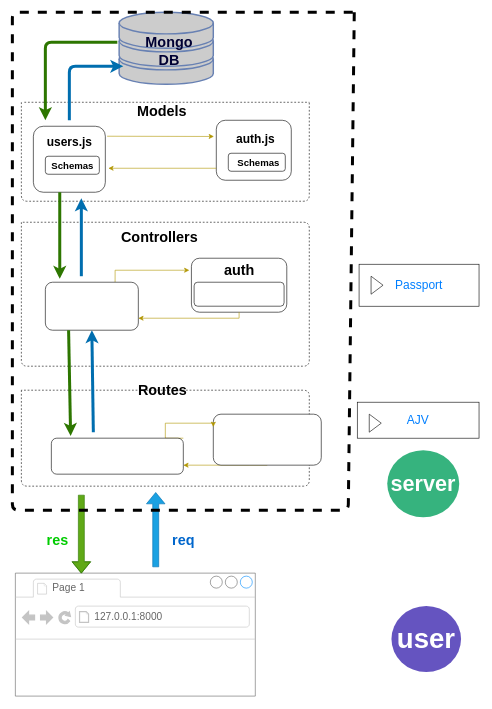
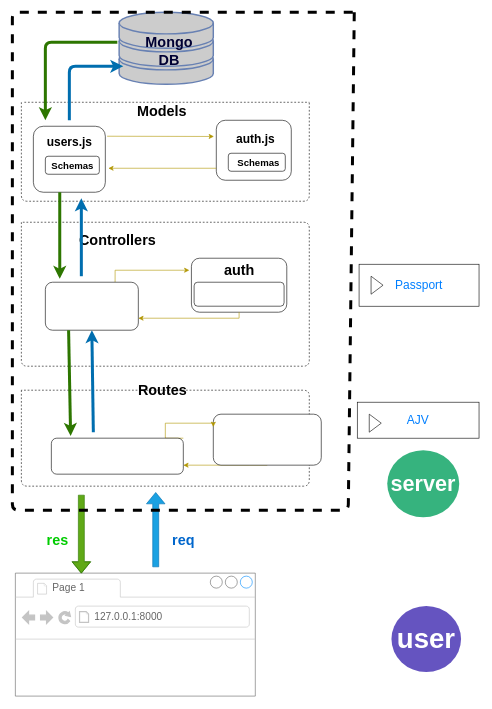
(159, 237) -> (117, 240)
